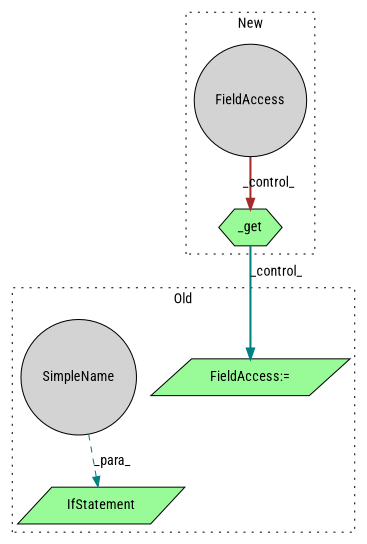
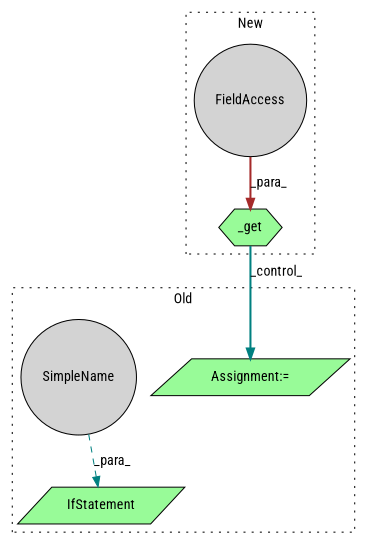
(269, 183) -> (269, 183)
(250, 377) -> (250, 377)
